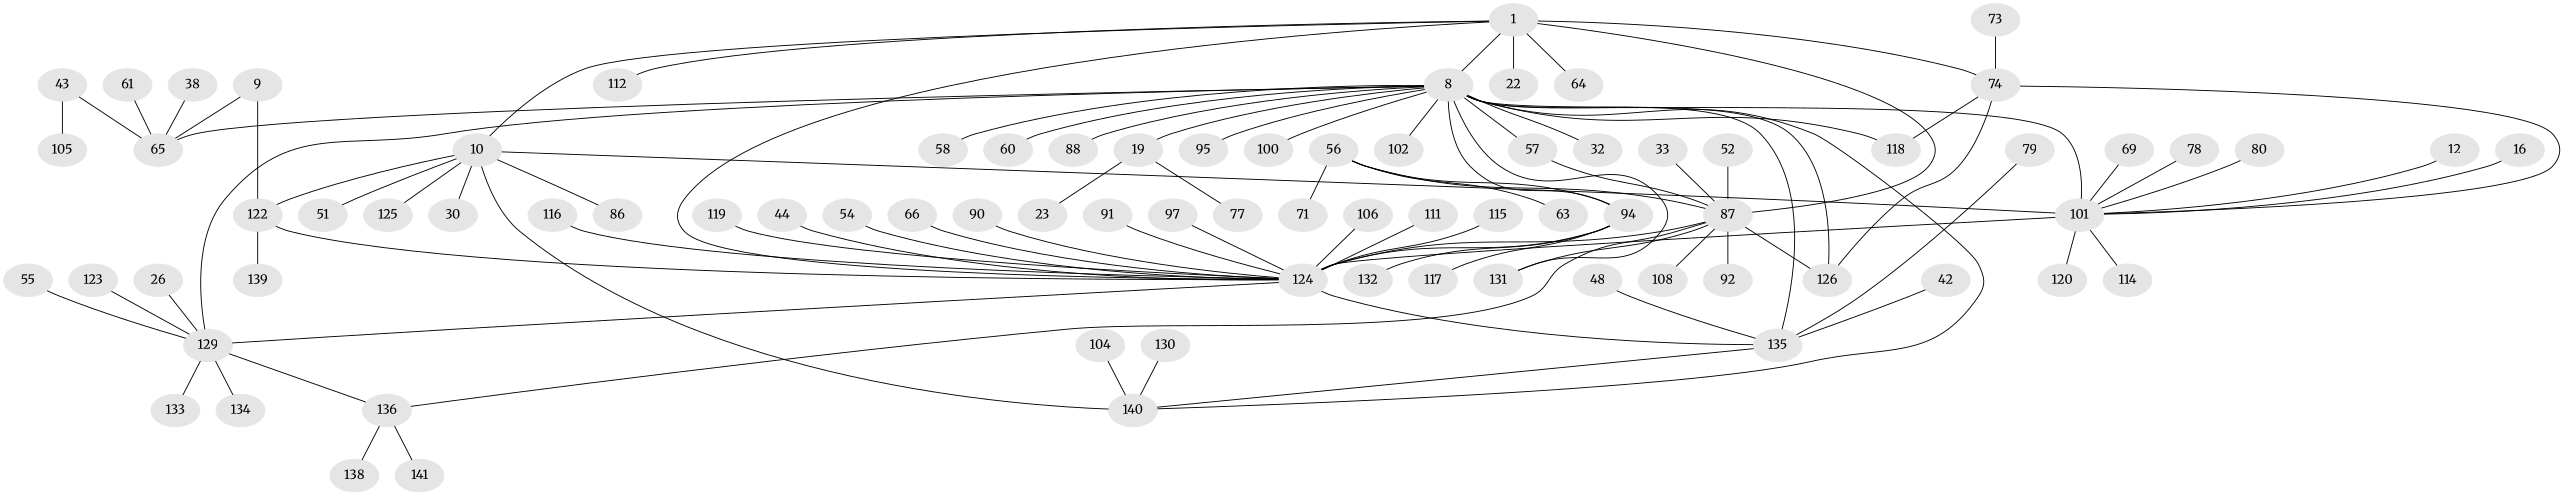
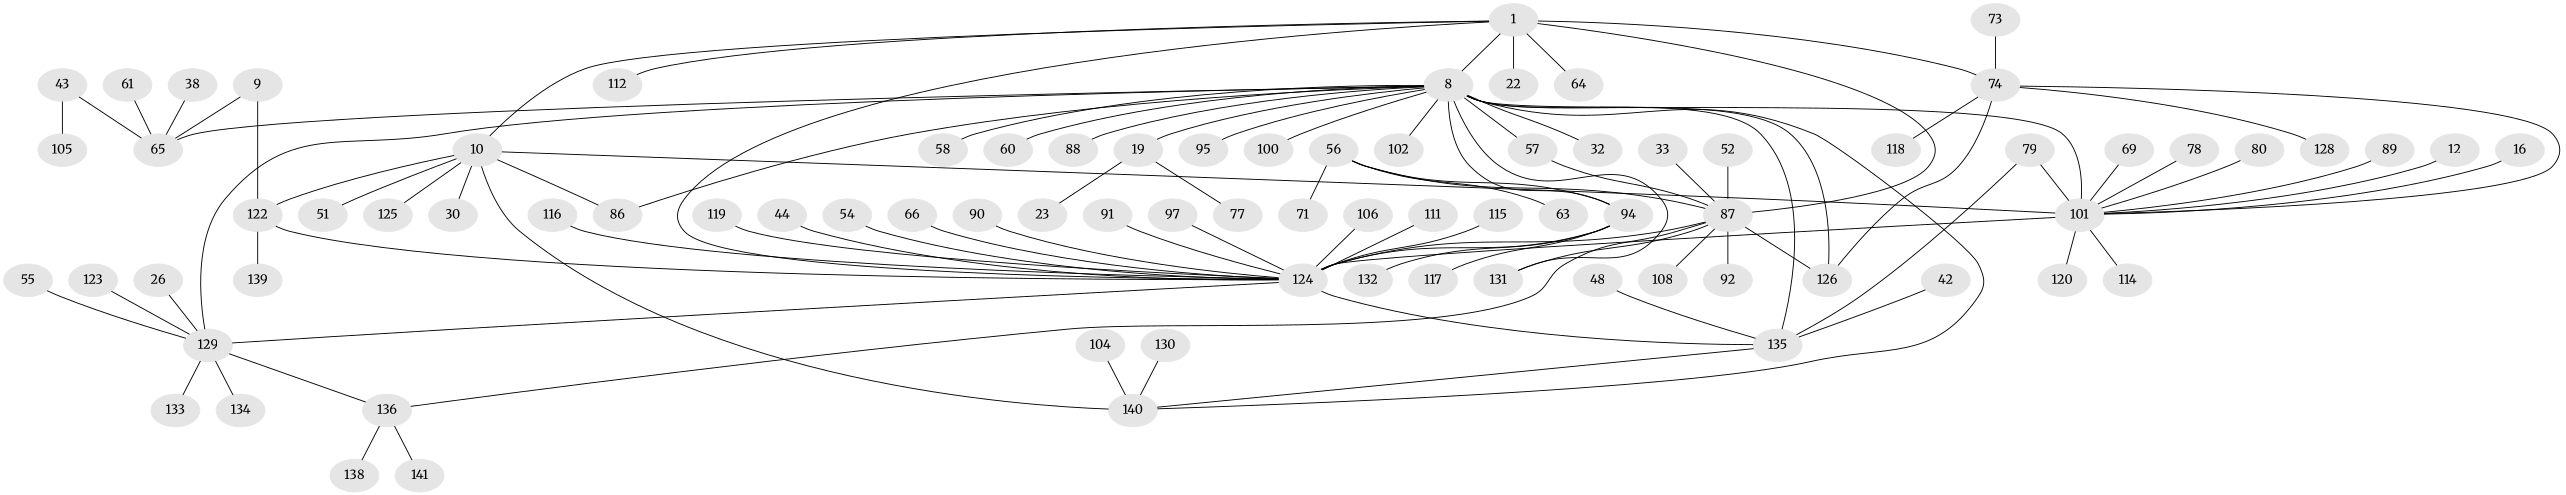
(1672, 119) -> (1007, 119)
none -> (2325, 150)
none -> (2390, 150)
none -> (2055, 183)
